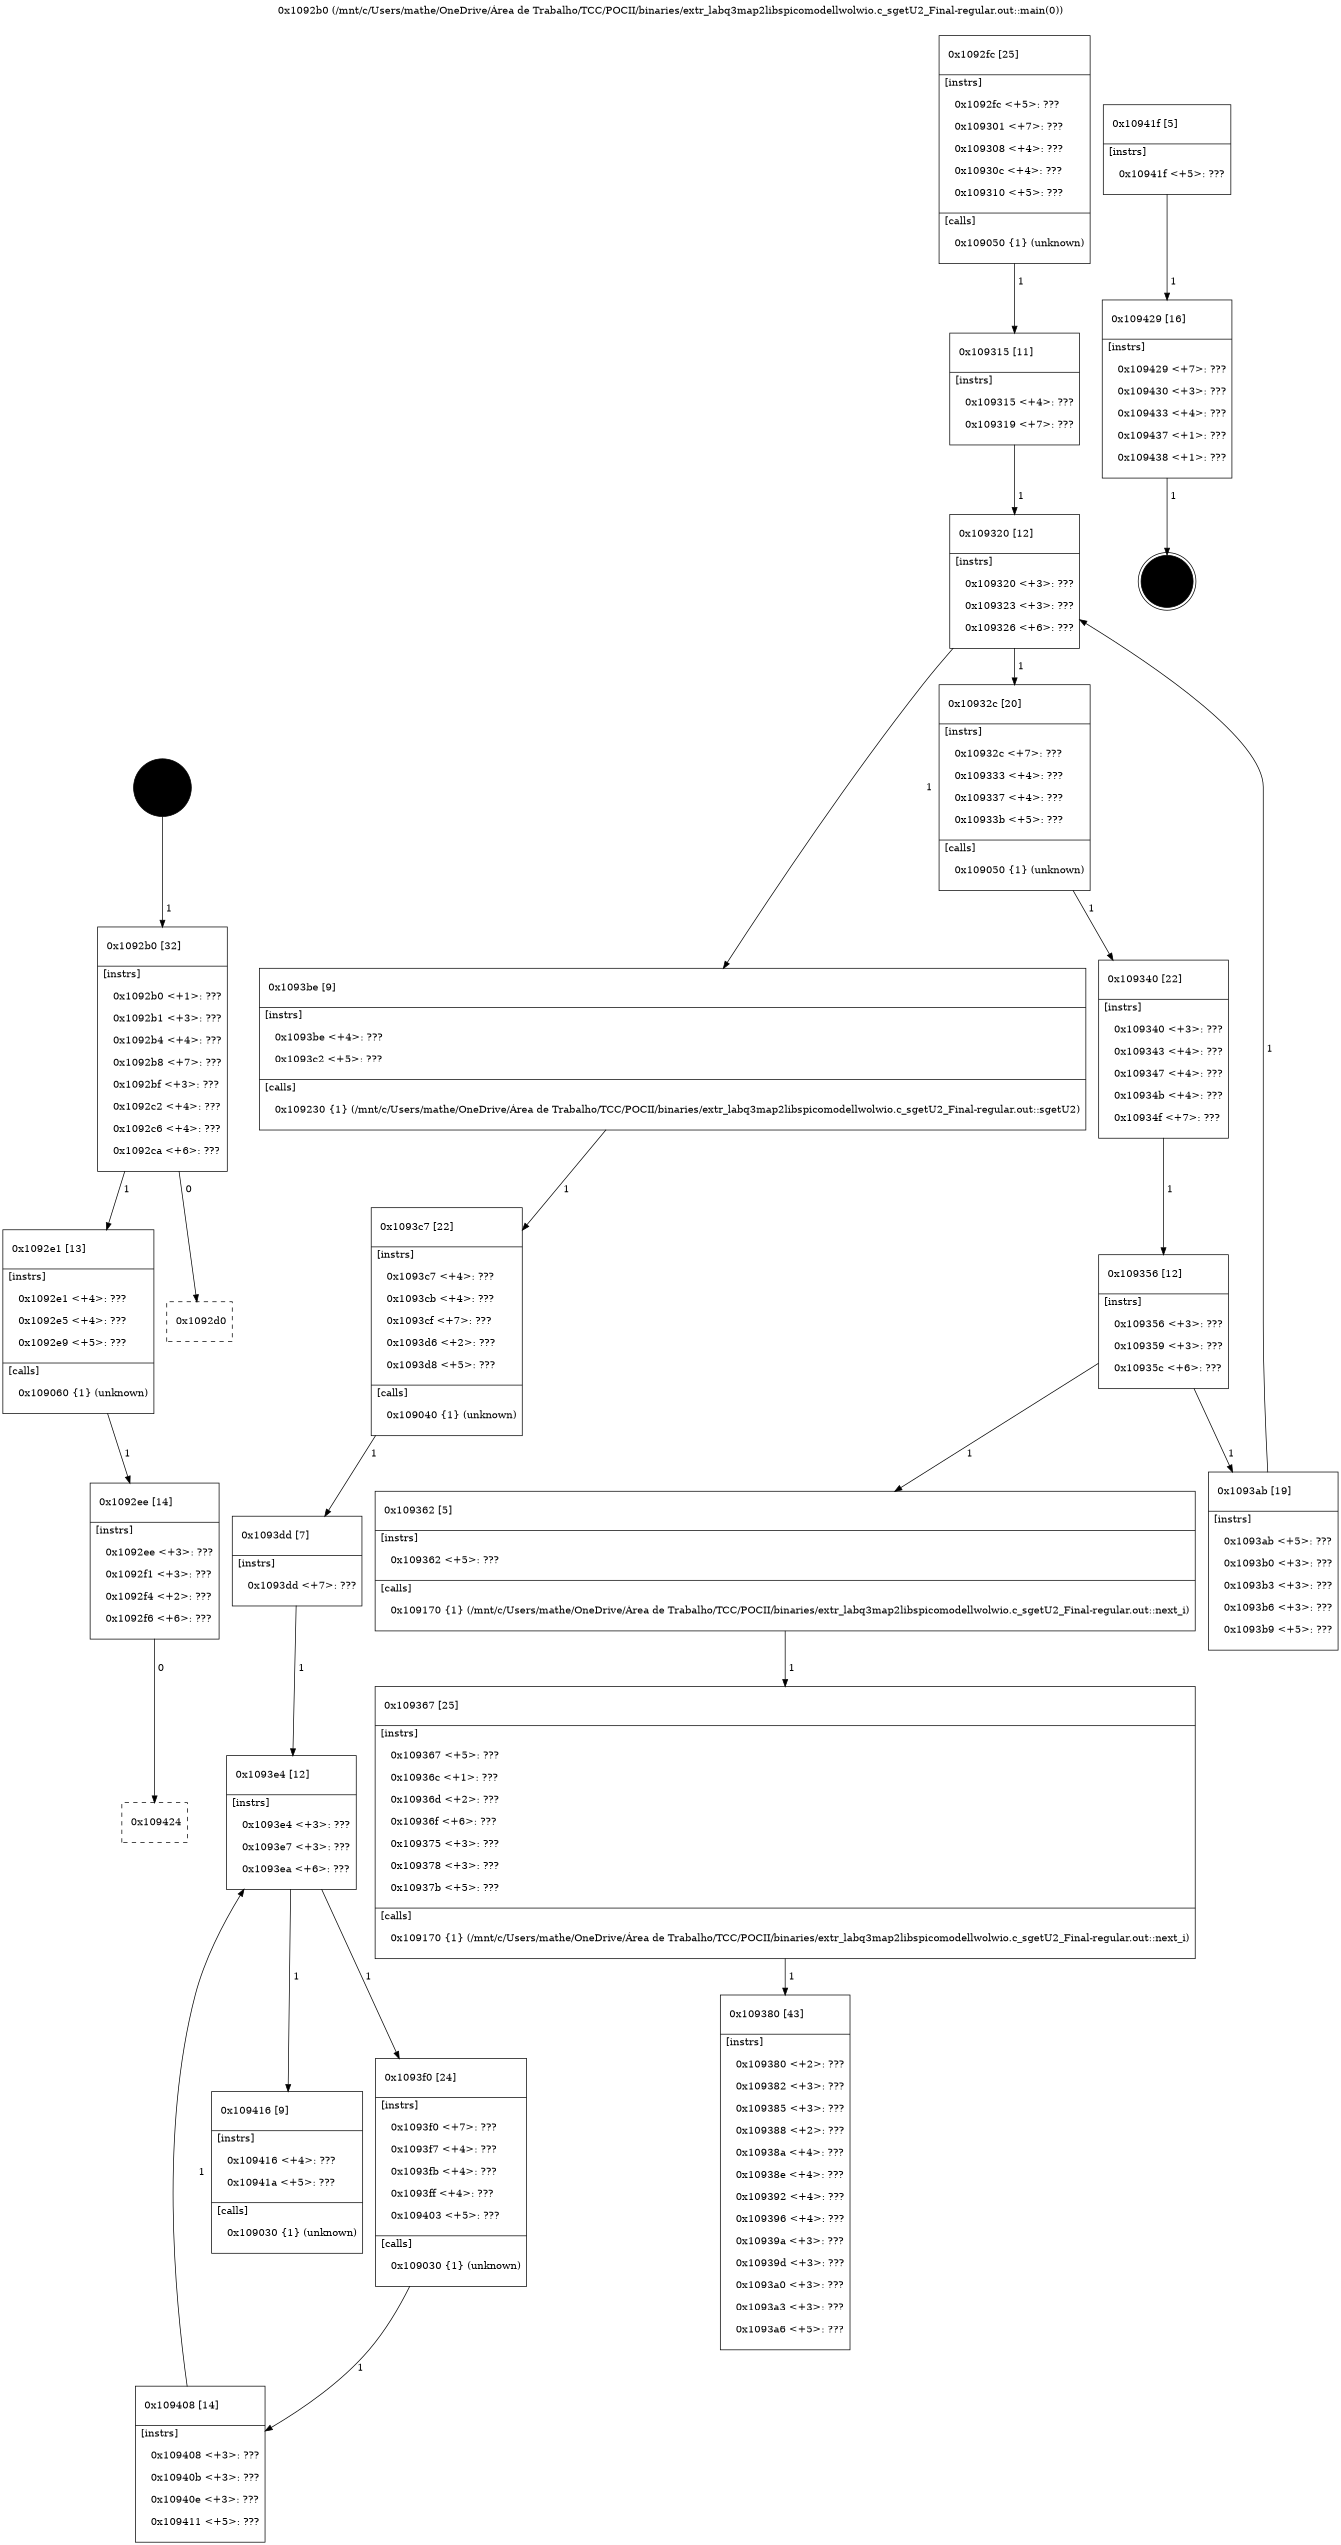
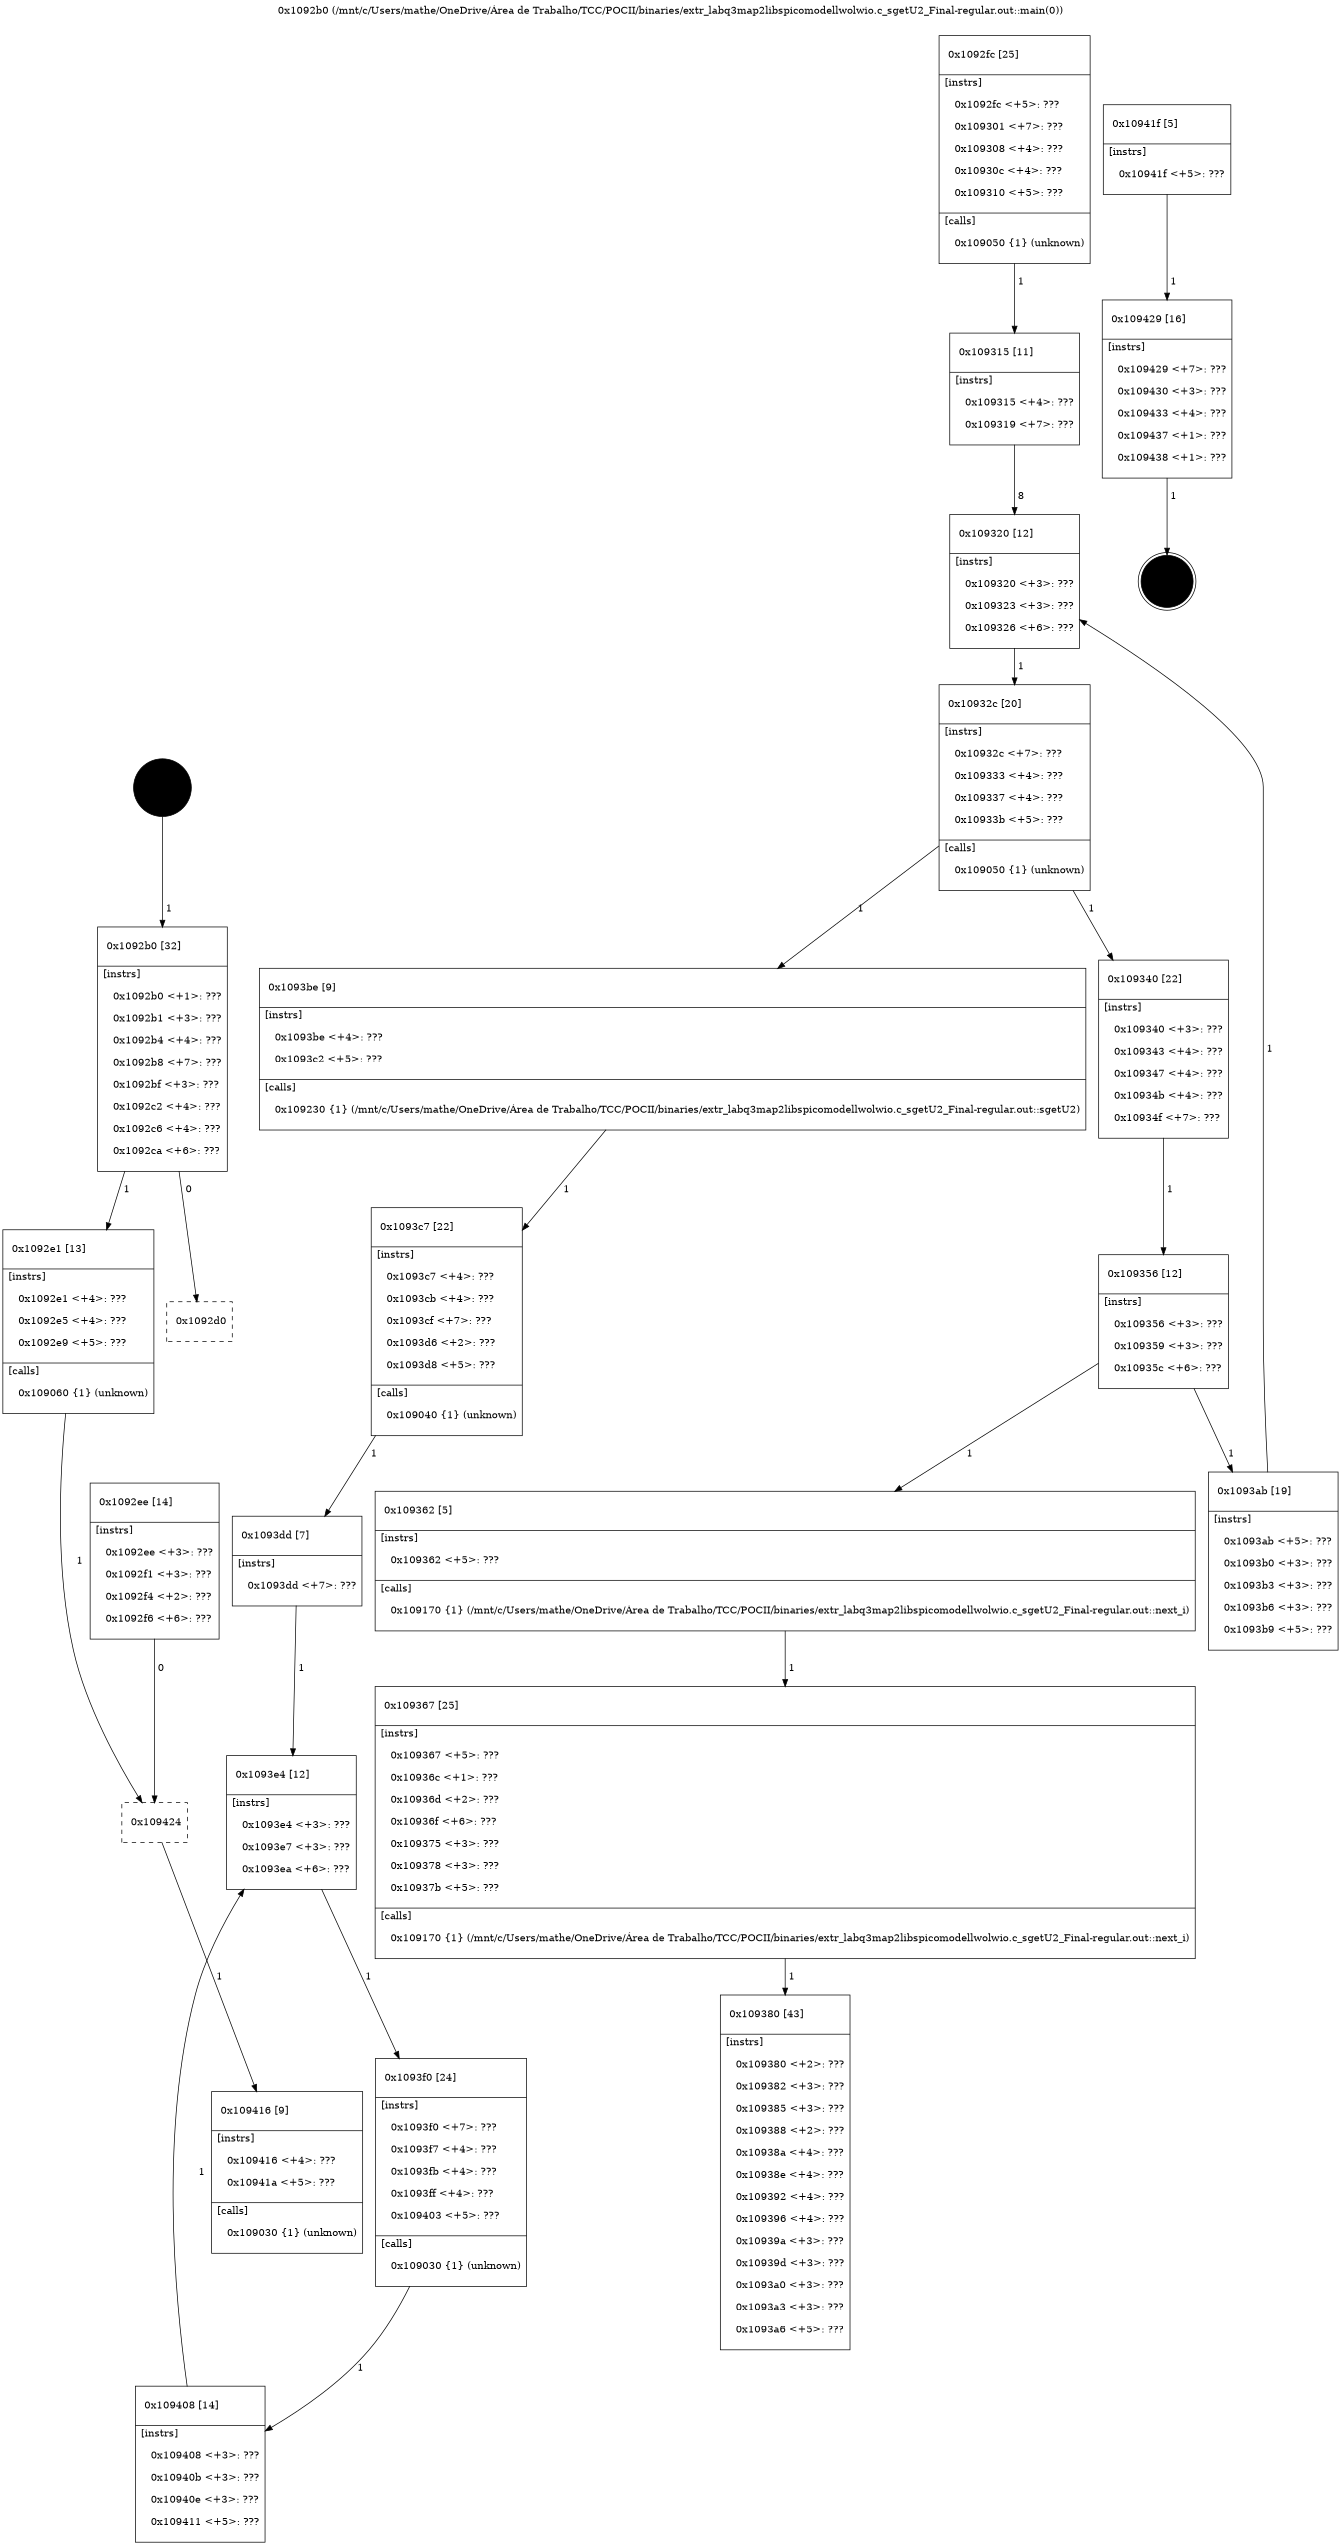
(1020, 496) -> (1020, 496)
(836, 802) -> (861, 905)
(118, 1445) -> (67, 1612)
(289, 1987) -> (210, 1970)
